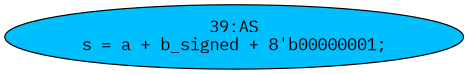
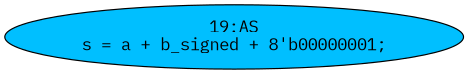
(234, 37) -> (234, 37)
